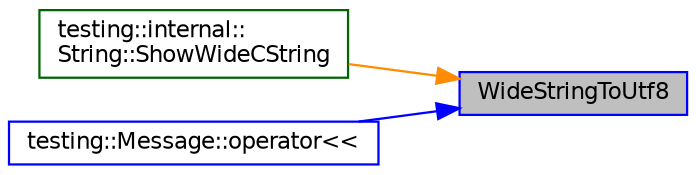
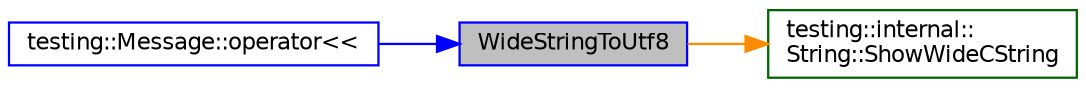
(393, 70) -> (716, 44)
